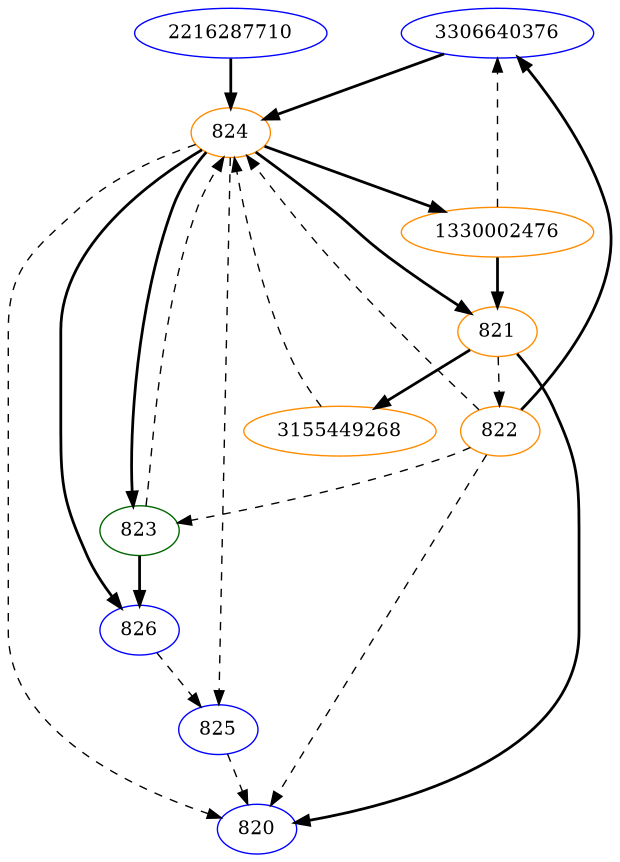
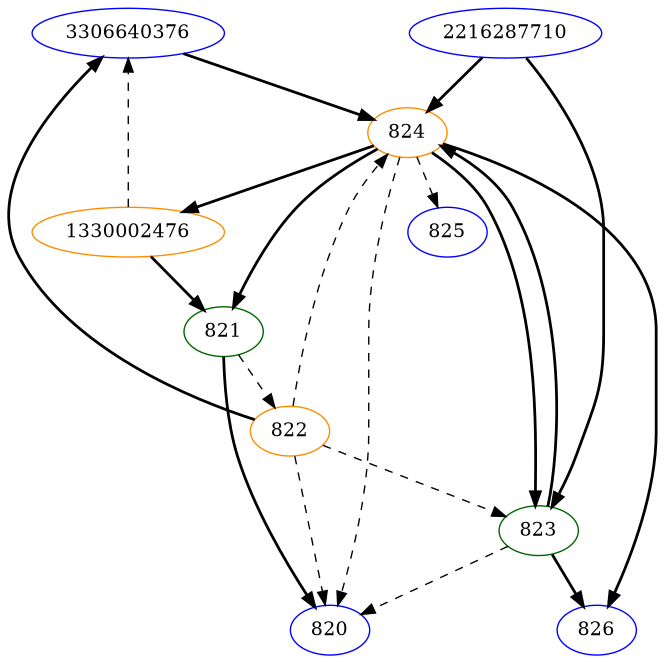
none -> (604, 270)
(498, 332) -> (224, 332)
(166, 334) -> (548, 314)
(340, 431) -> none
(175, 675) -> none
(235, 773) -> (441, 577)
